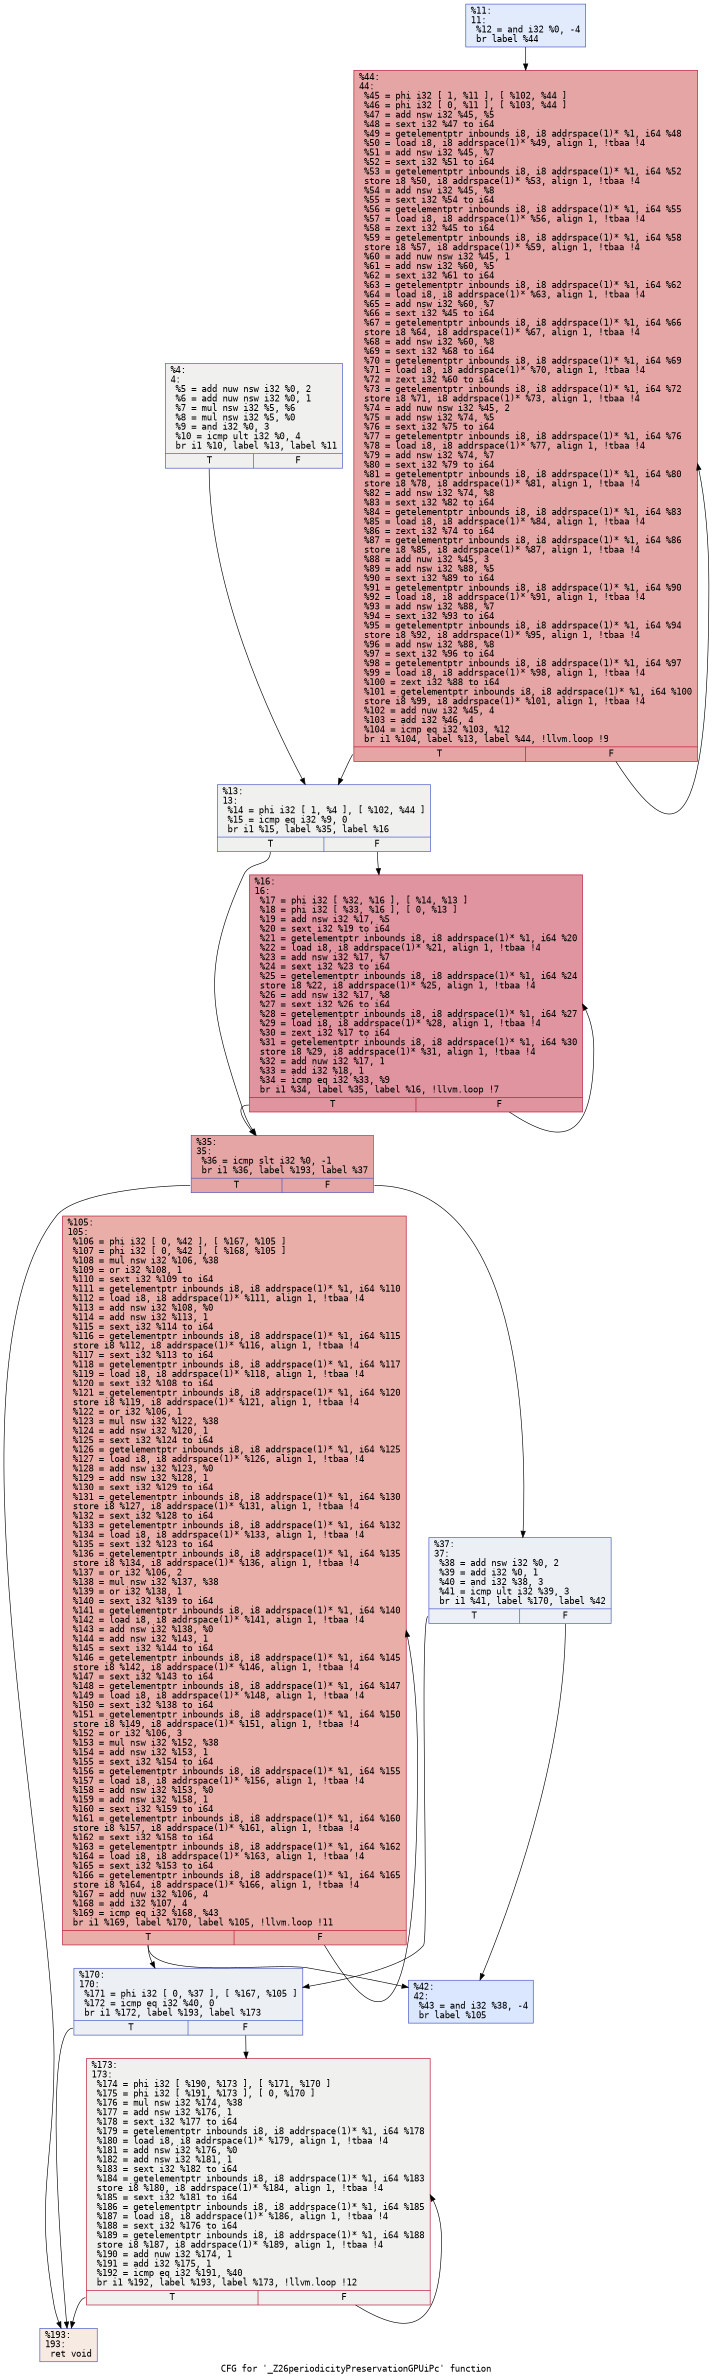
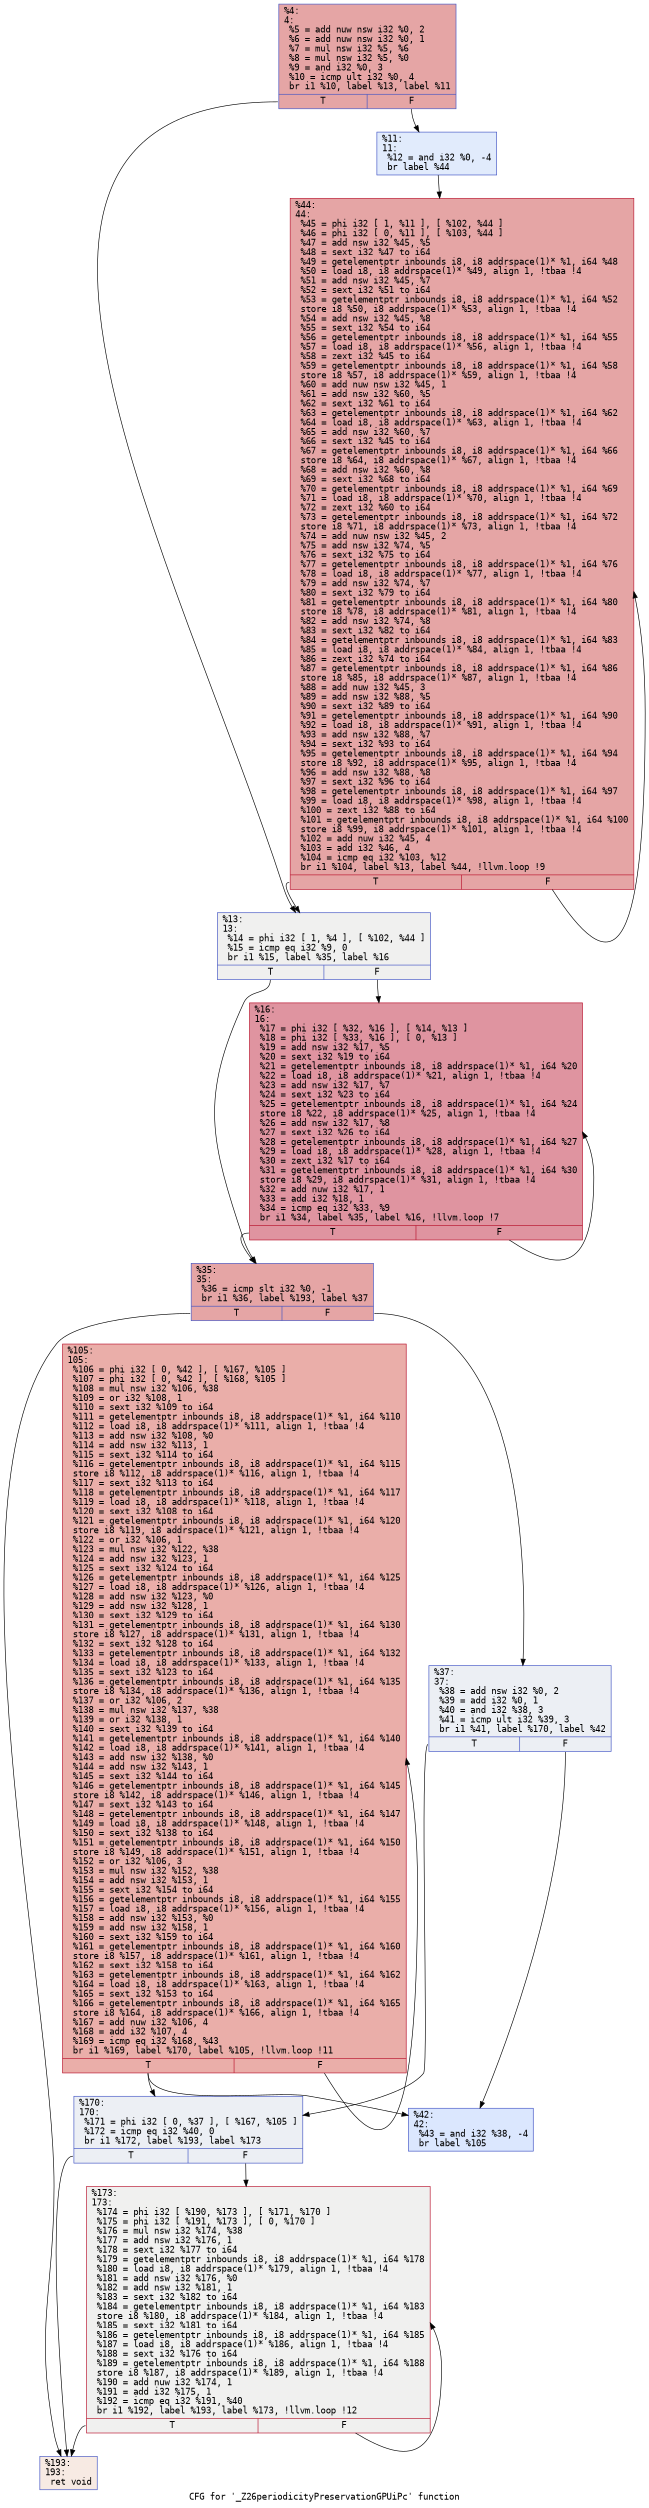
none -> (413, 118)
(254, 416) -> (367, 56)
(138, 1431) -> (138, 1559)
